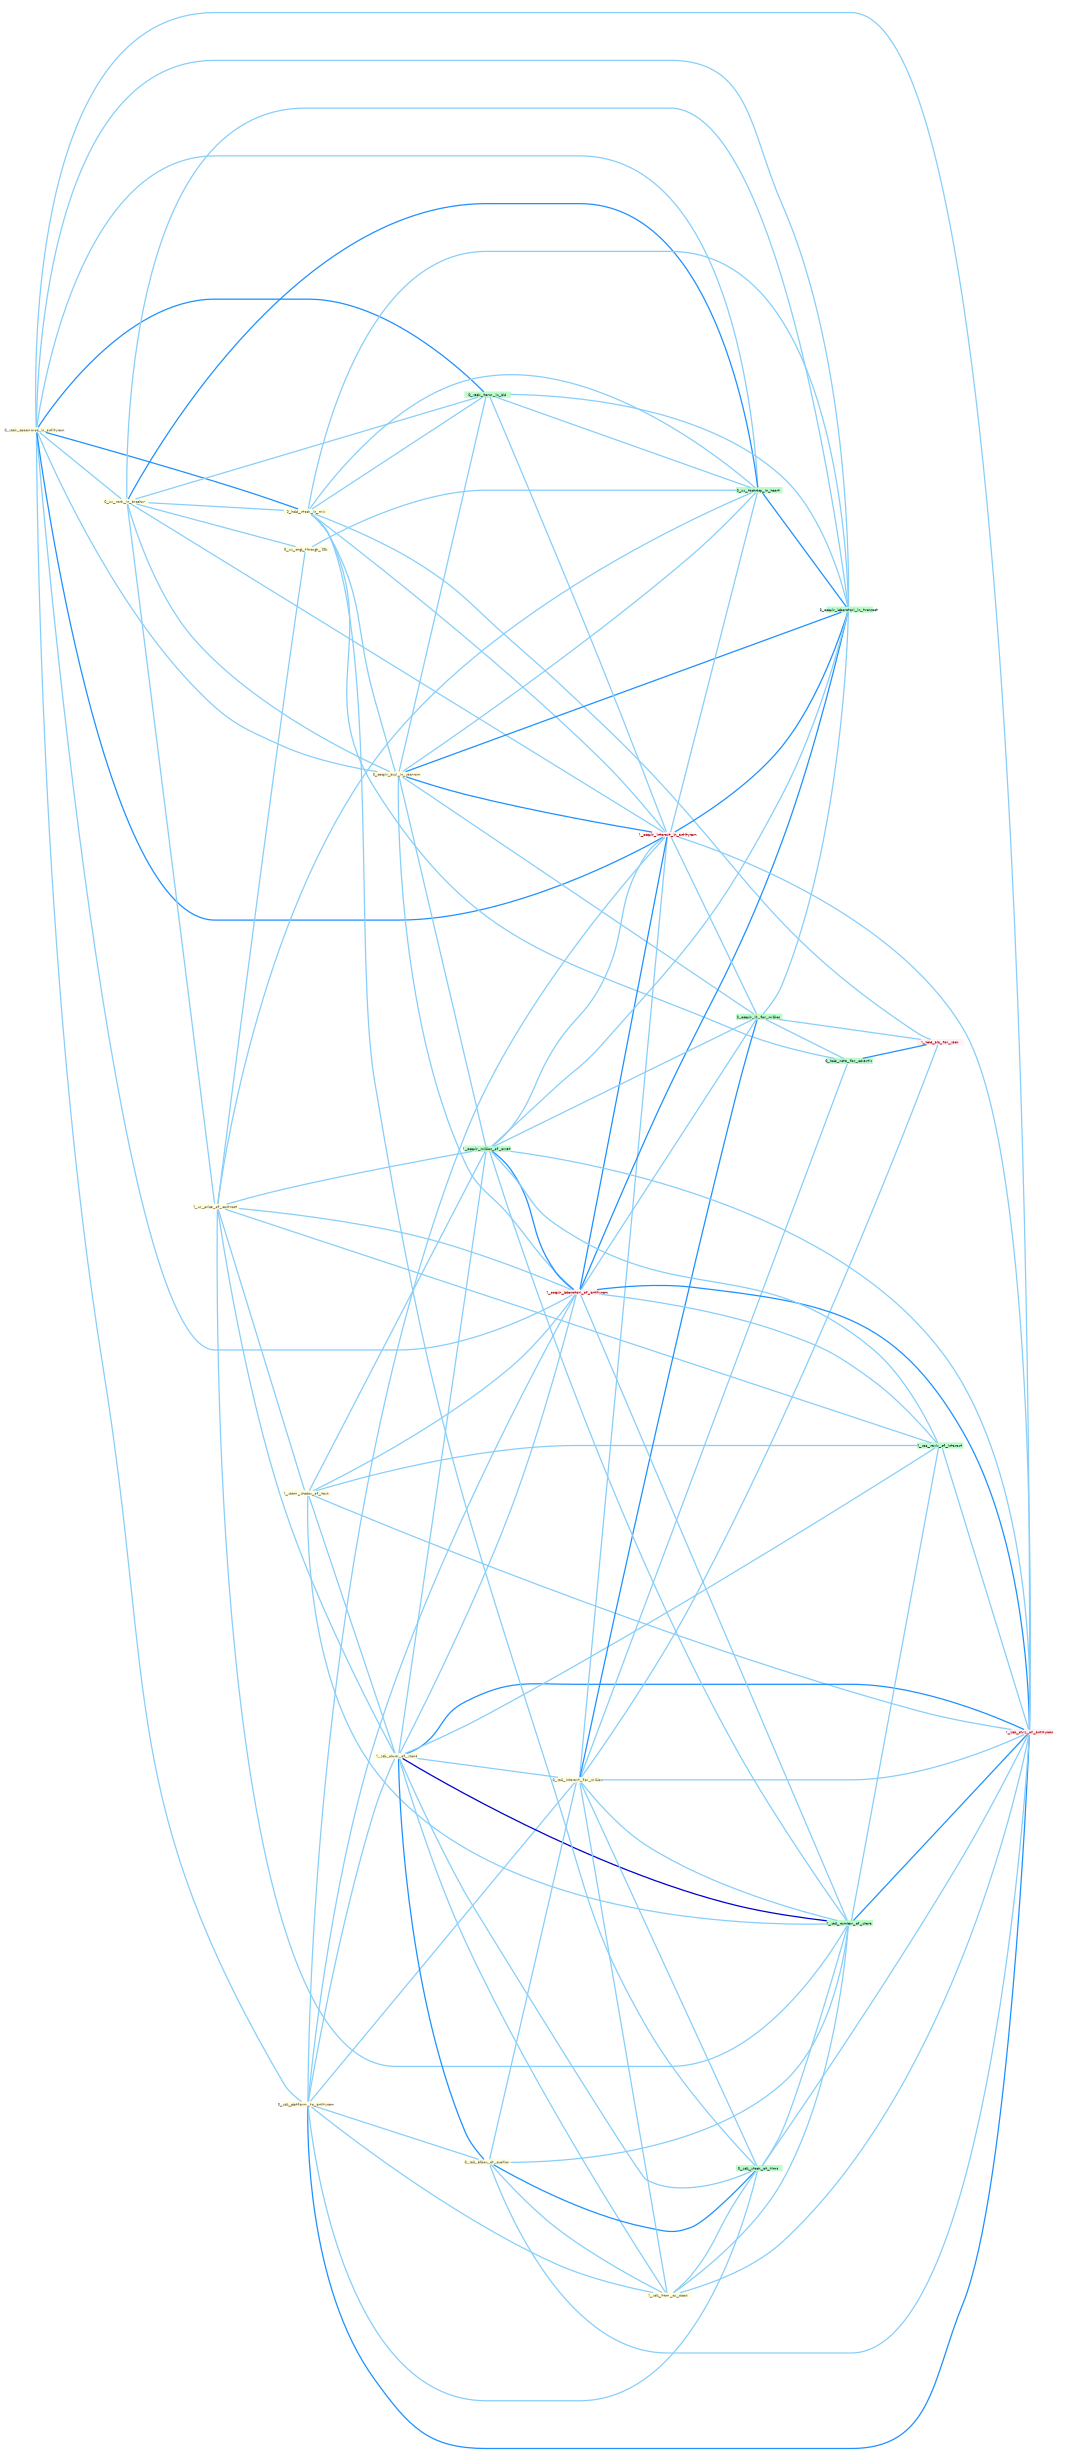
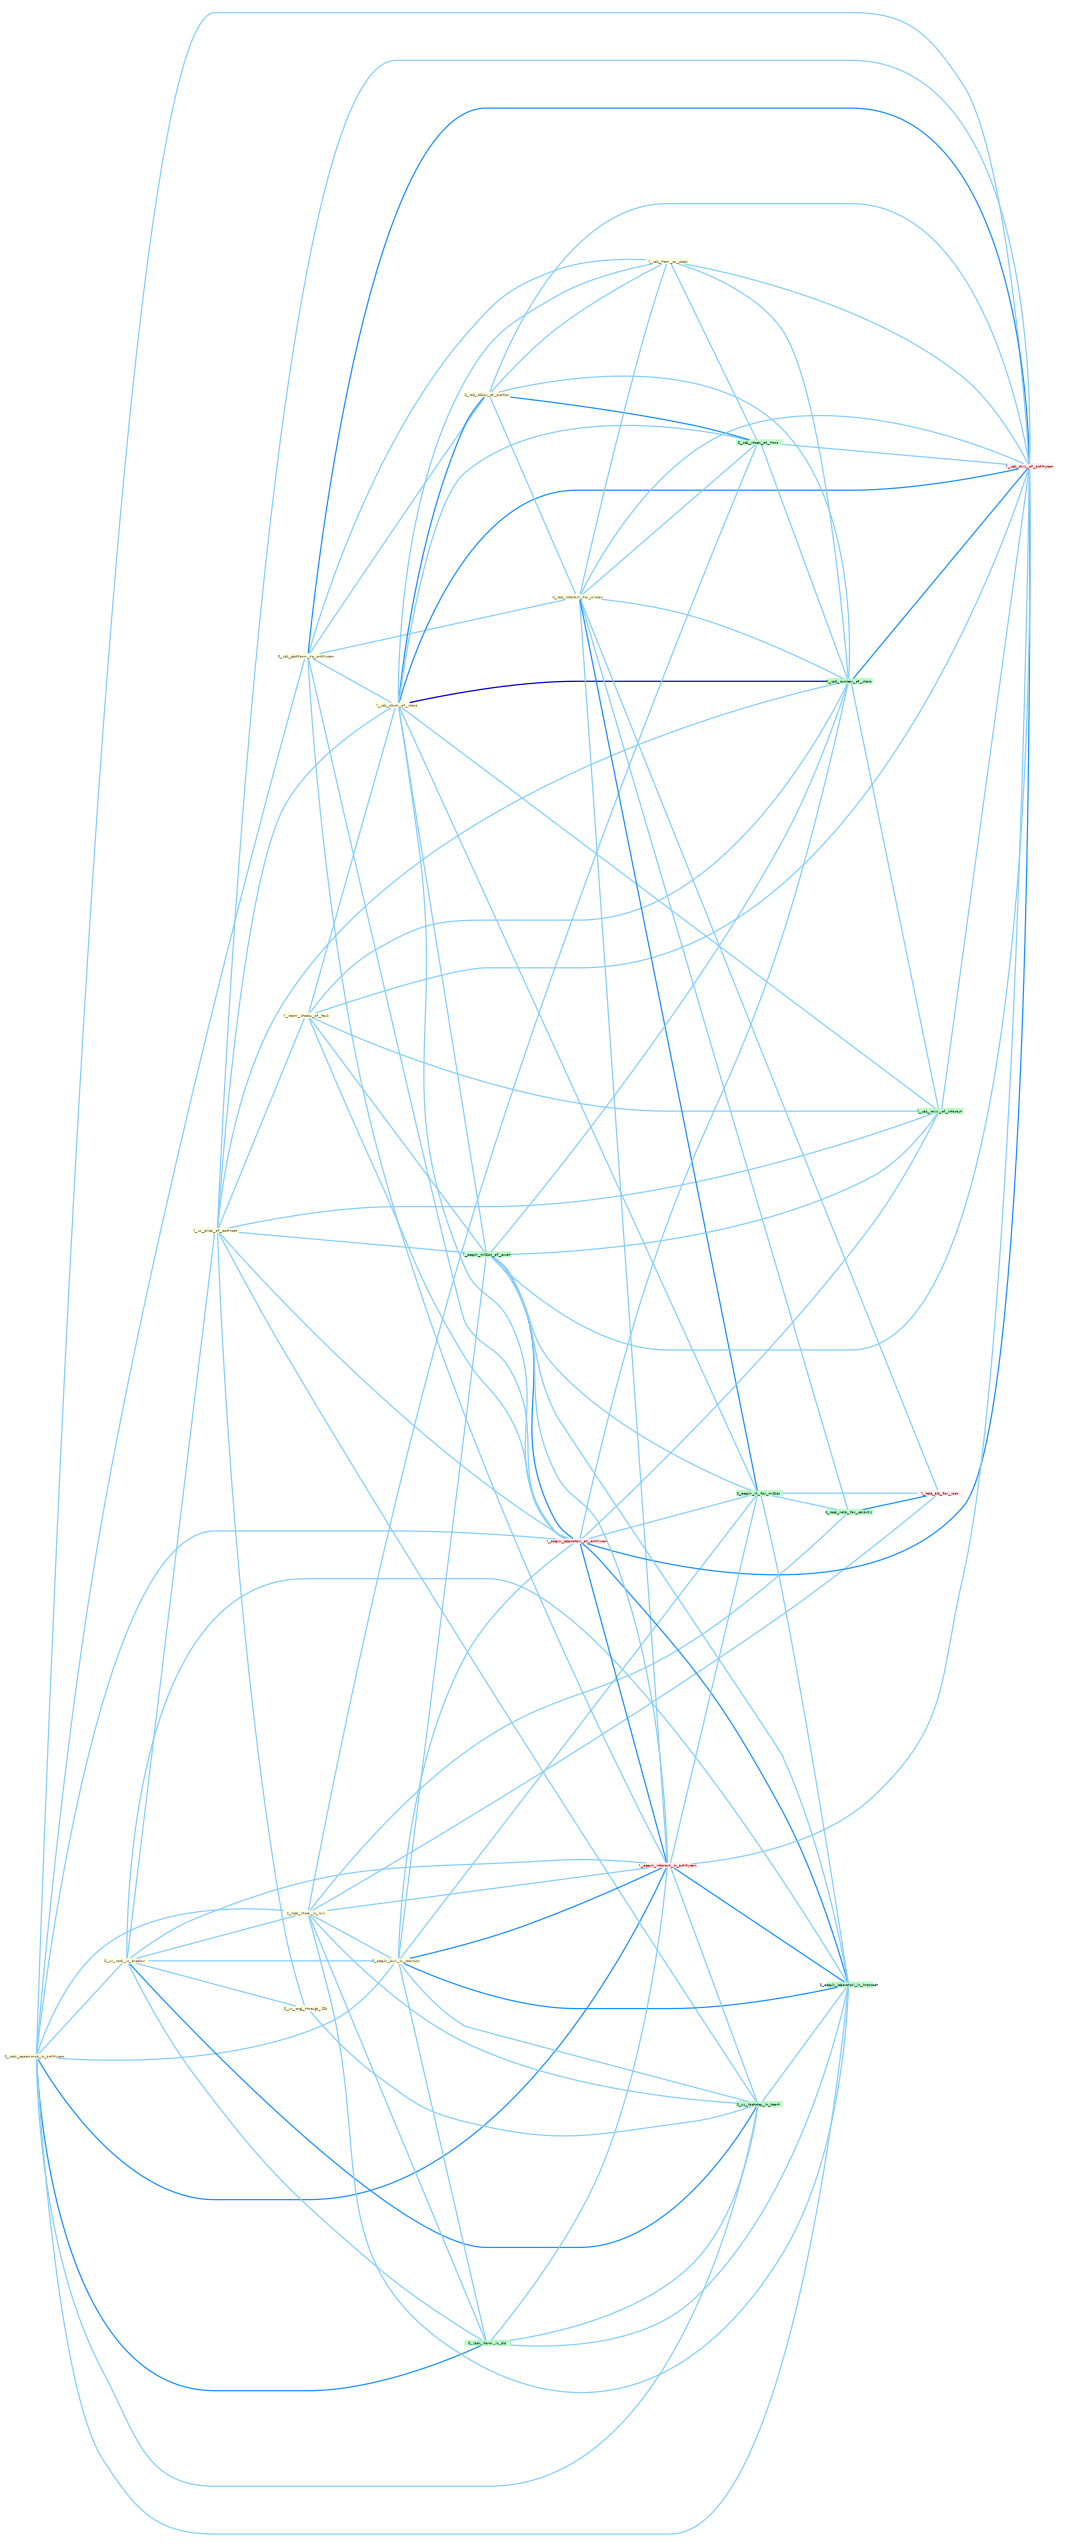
none -> (334, 169)
(173, 469) -> (116, 1939)
(804, 550) -> (804, 2044)
(397, 774) -> (397, 1961)
(488, 1768) -> (569, 1080)
(502, 2401) -> none
